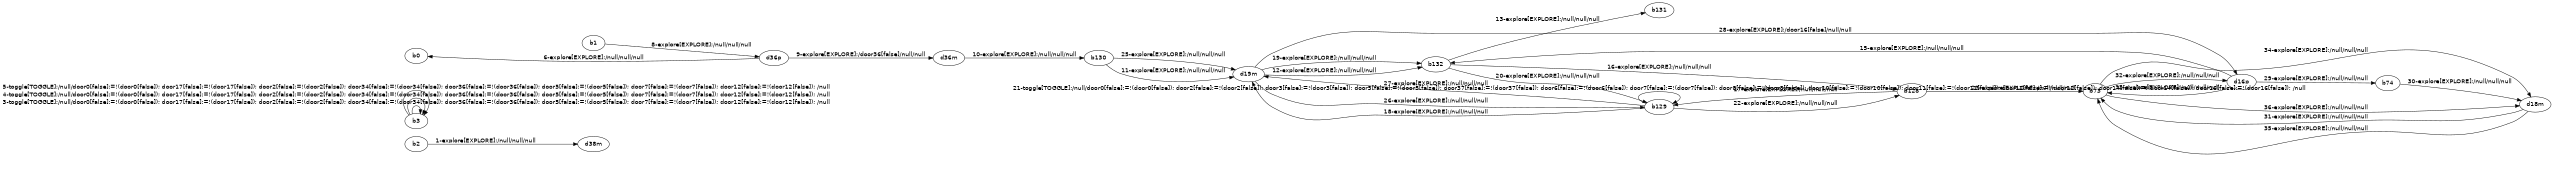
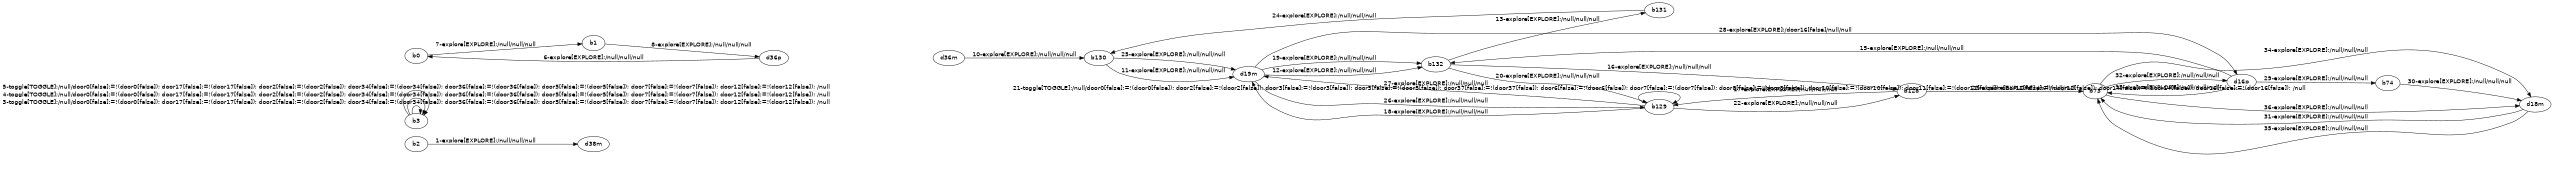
none -> (1378, 19)
none -> (503, 50)
(859, 58) -> none
